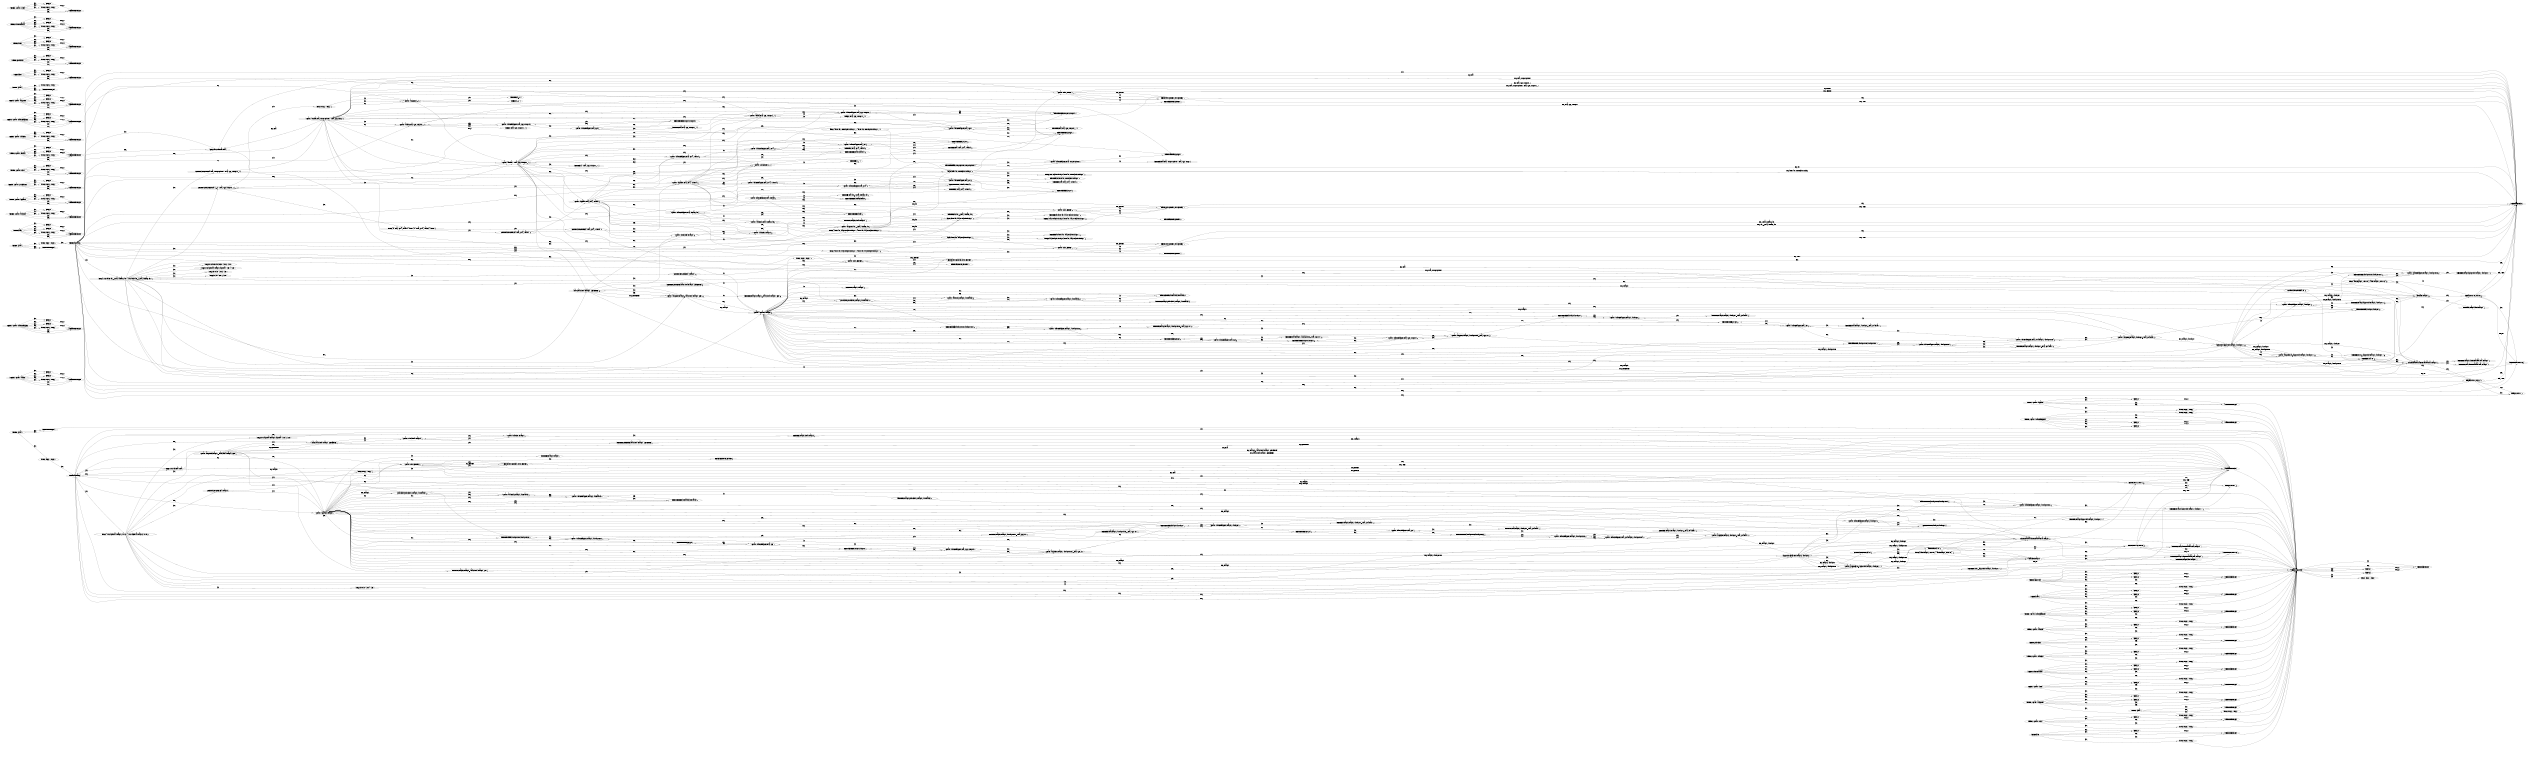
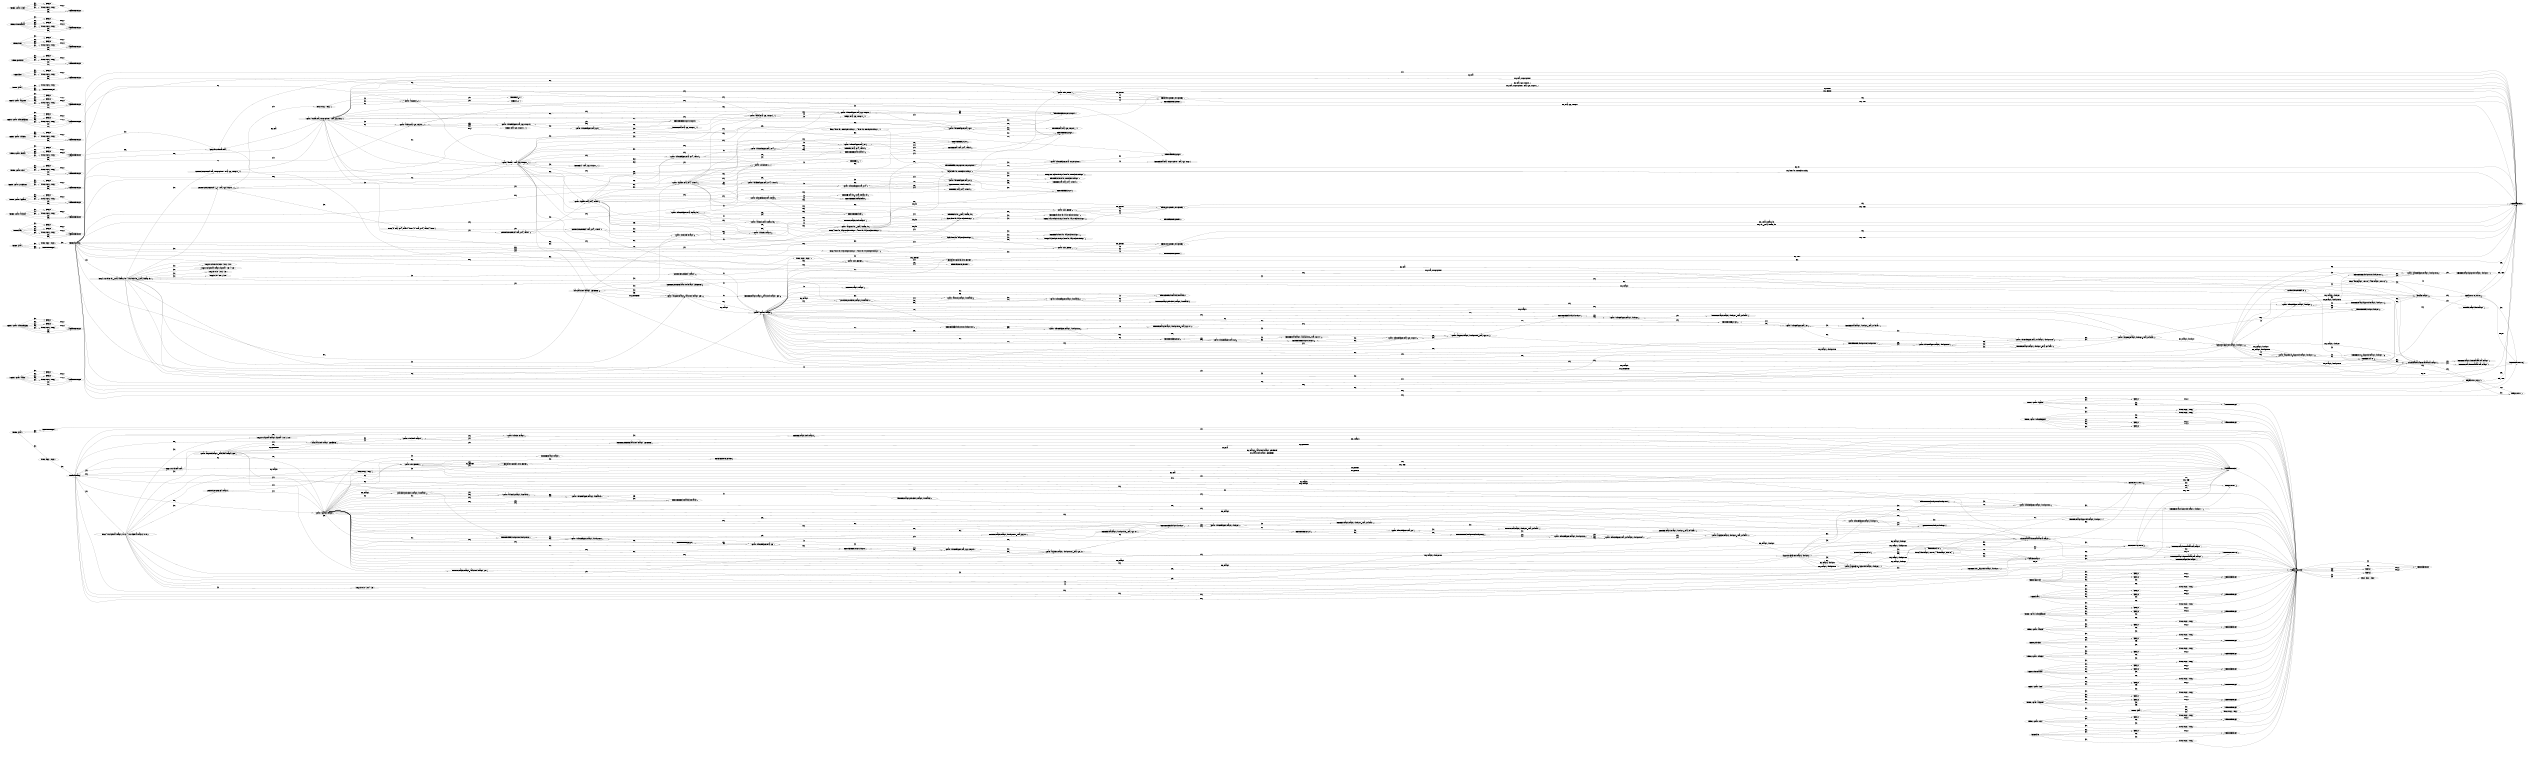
(633, 208) -> (678, 196)
